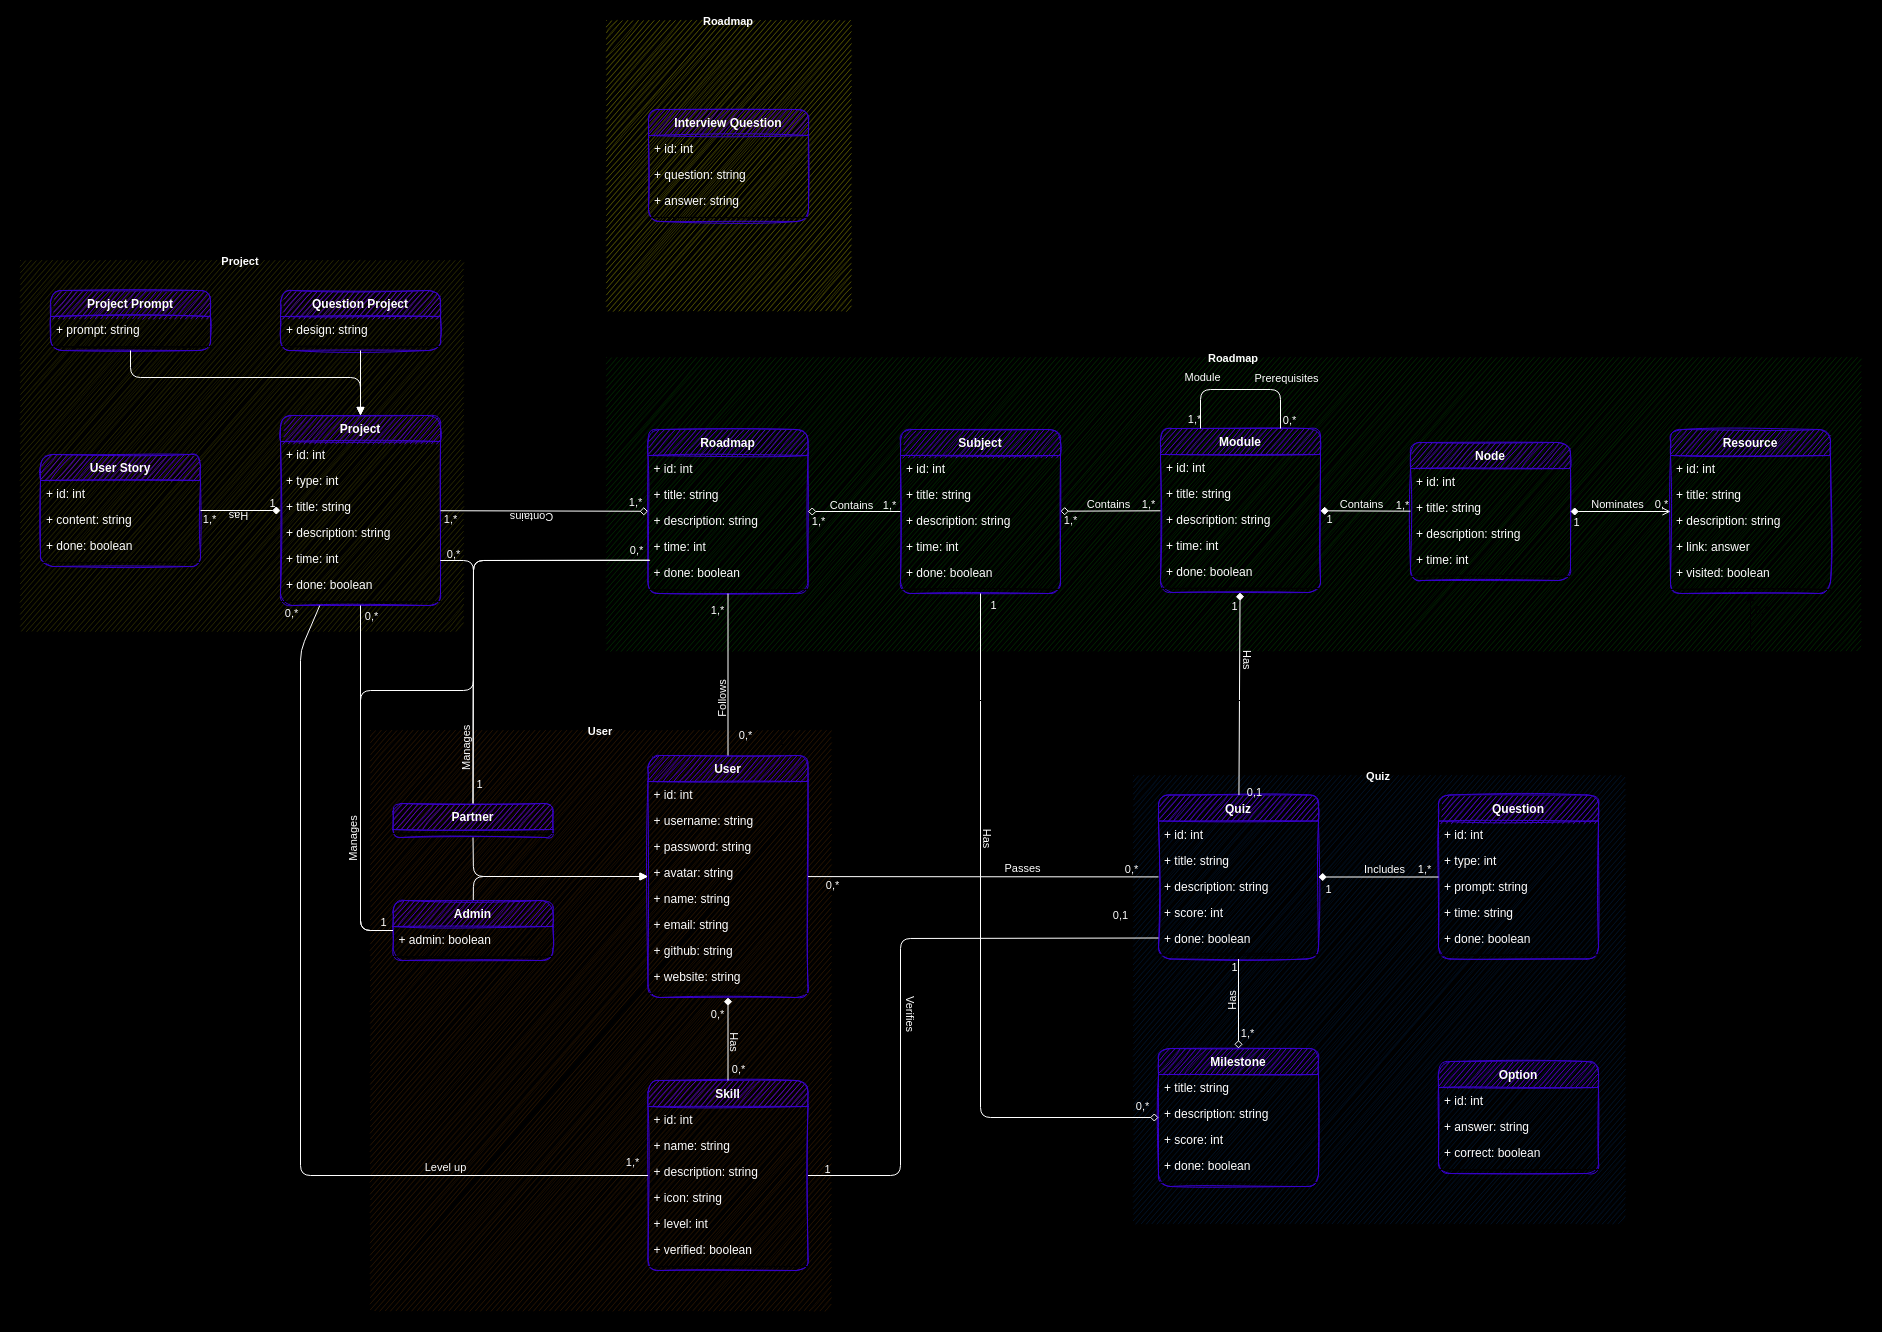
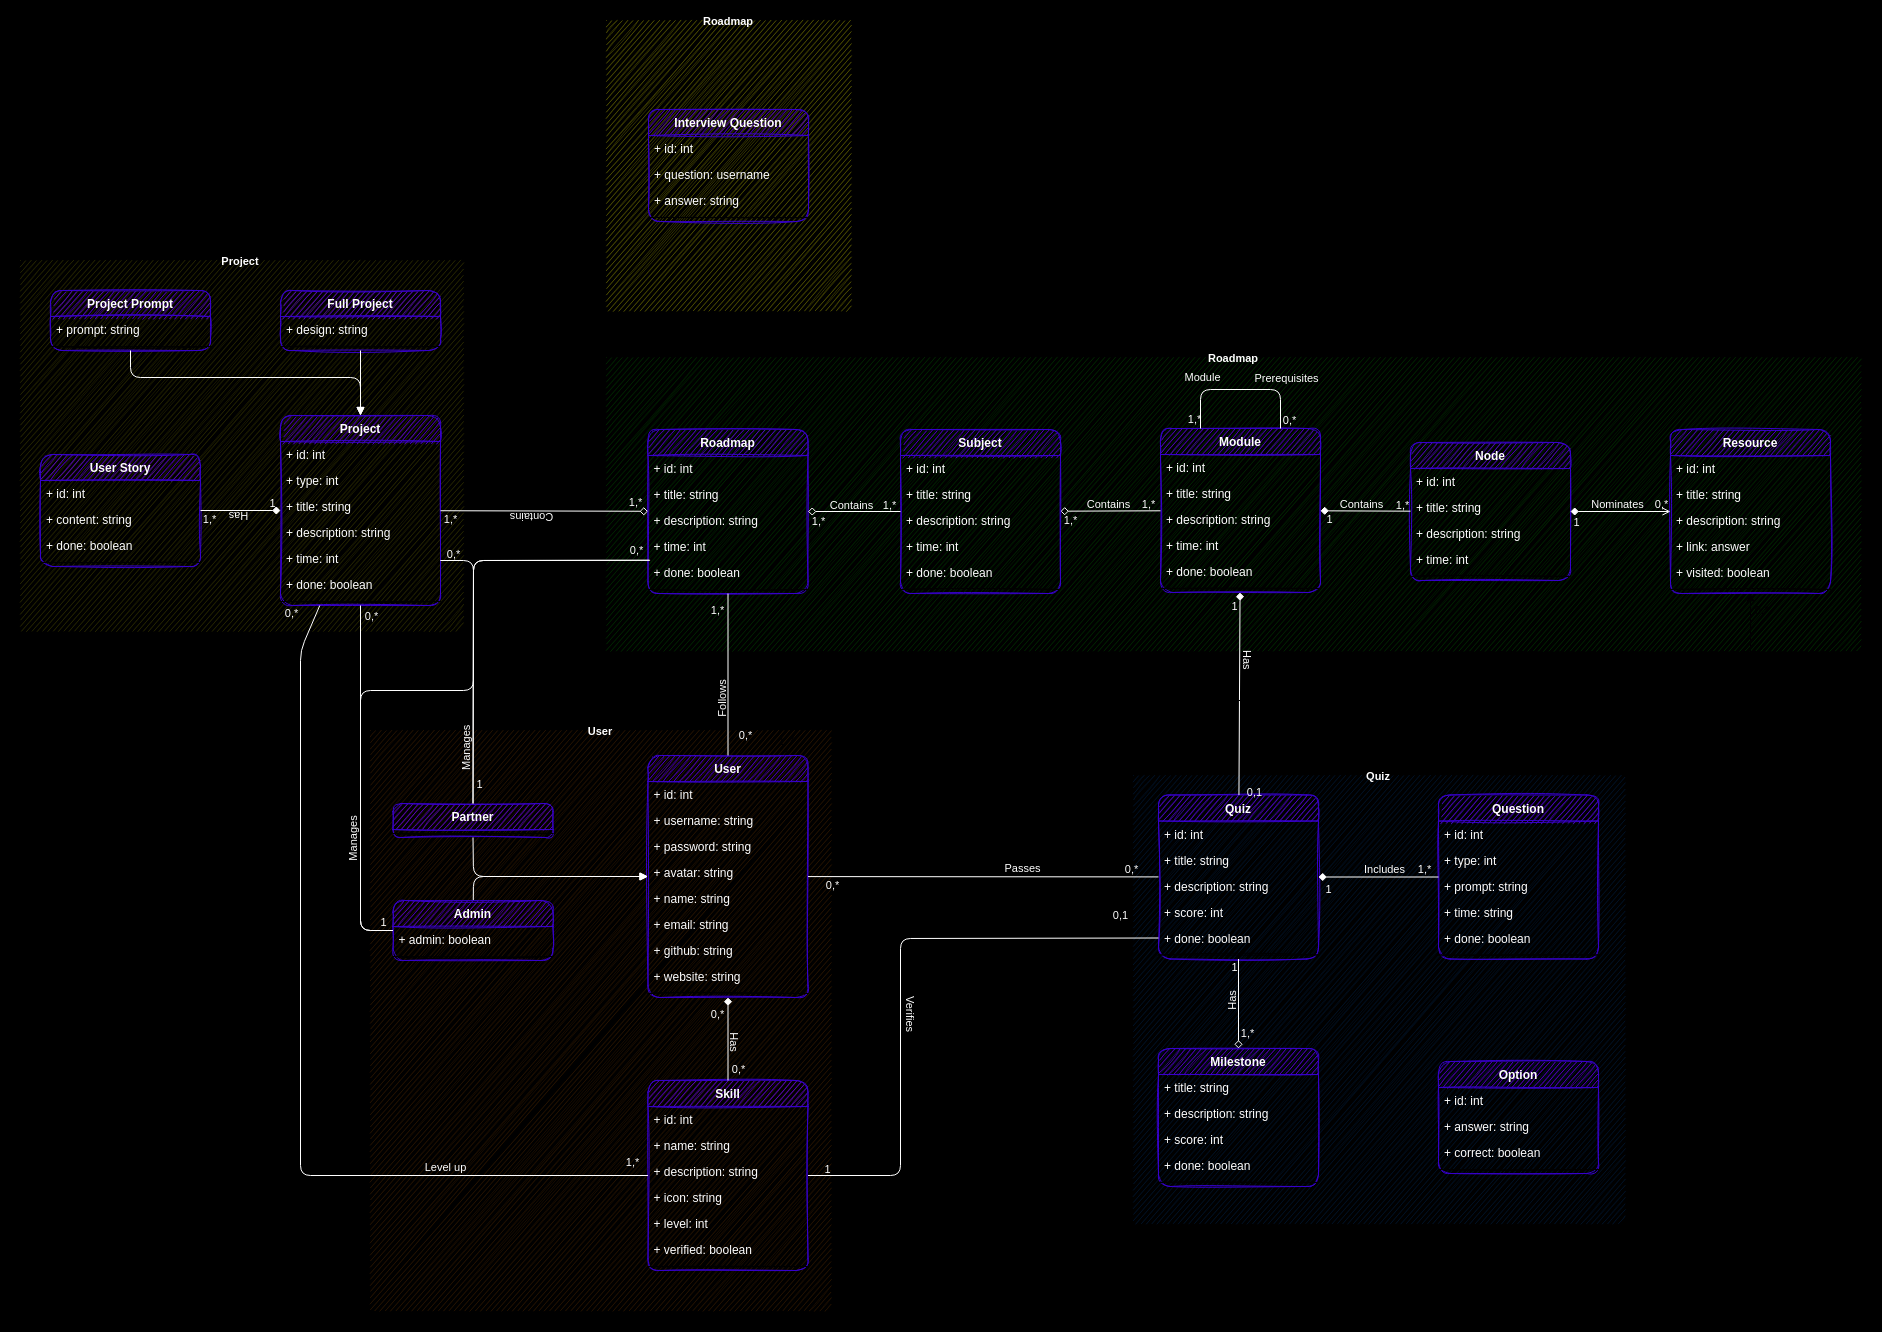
(707, 175) -> (715, 175)
(360, 304) -> (360, 304)
(981, 936) -> none
